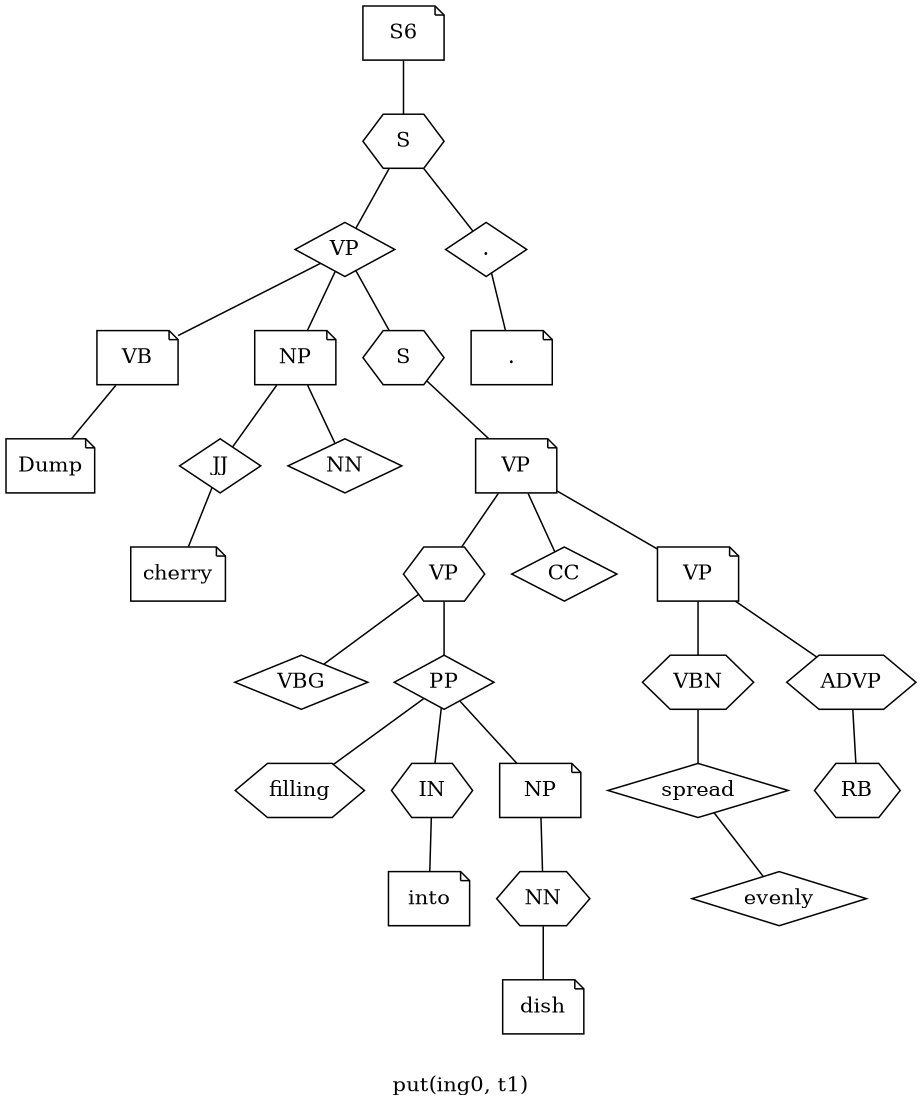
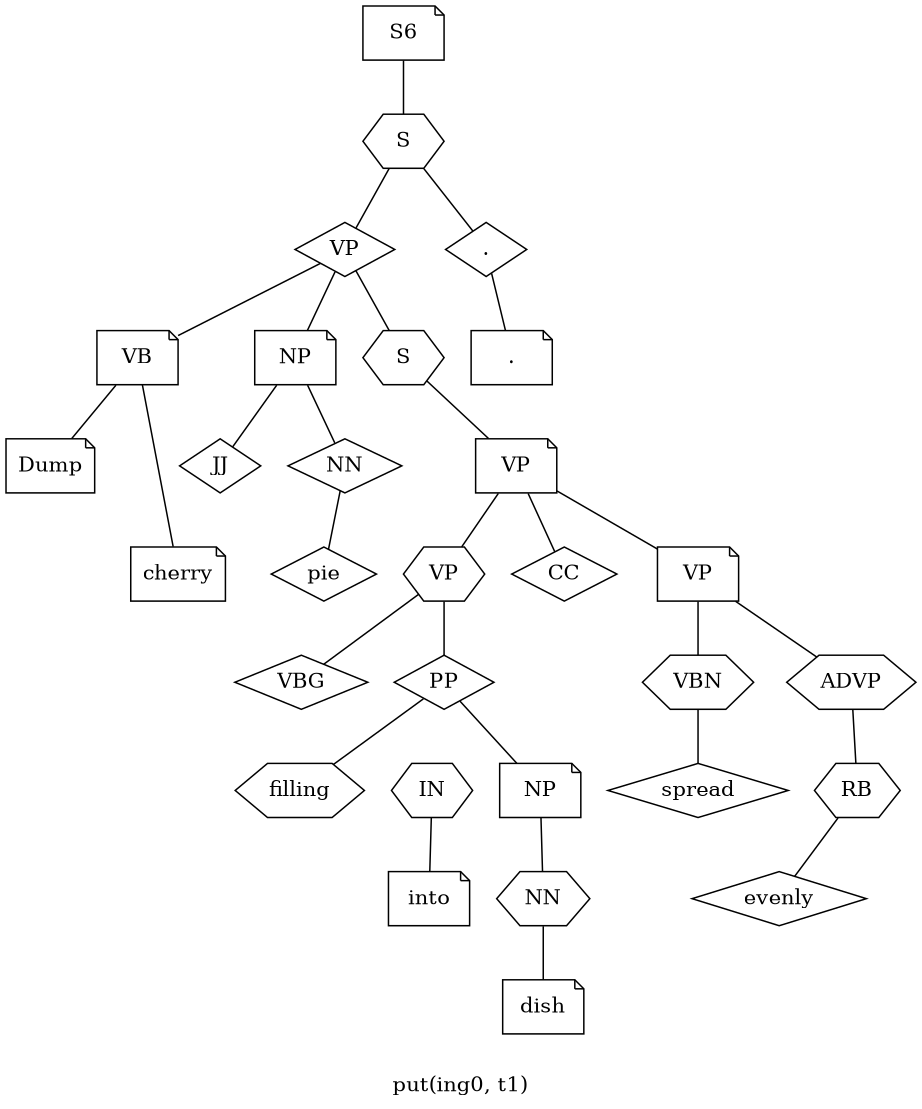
(200, 517) -> (158, 466)
none -> (324, 574)
(438, 736) -> none
(739, 845) -> (816, 847)
